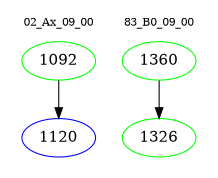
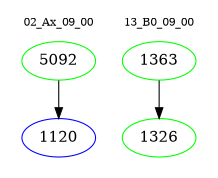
(159, 23) -> (159, 23)
(59, 61) -> (59, 61)
(159, 61) -> (159, 61)
